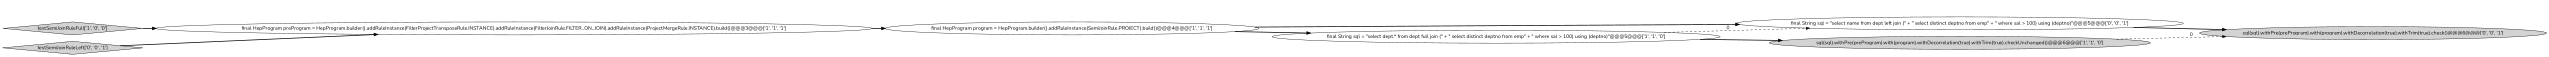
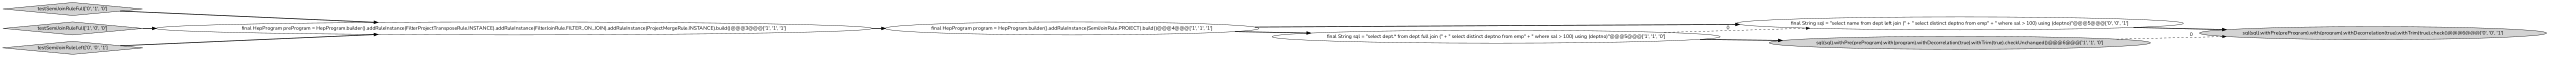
none -> (73, 9)
